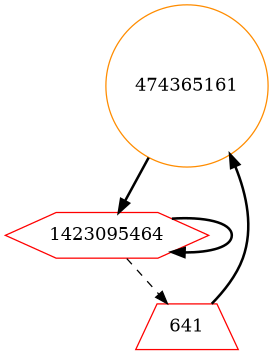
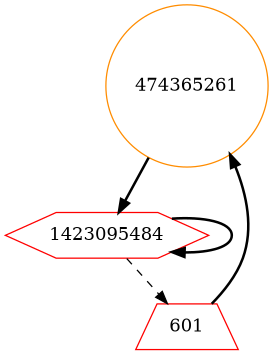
(187, 86) -> (187, 86)
(107, 235) -> (107, 235)
(187, 327) -> (187, 327)
